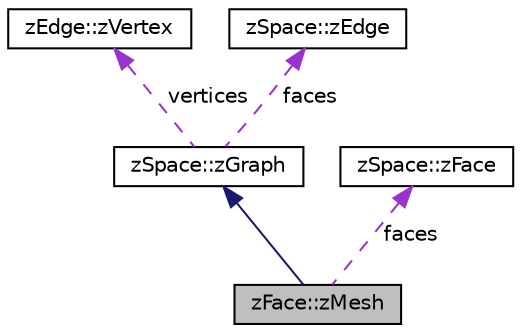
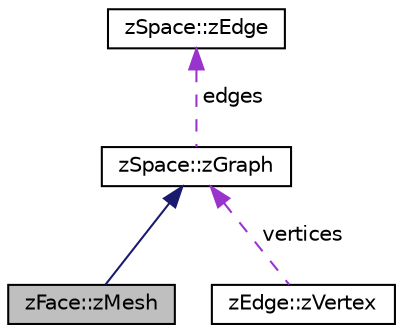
(308, 98) -> (230, 98)
(161, 106) -> (257, 244)
(427, 167) -> none
